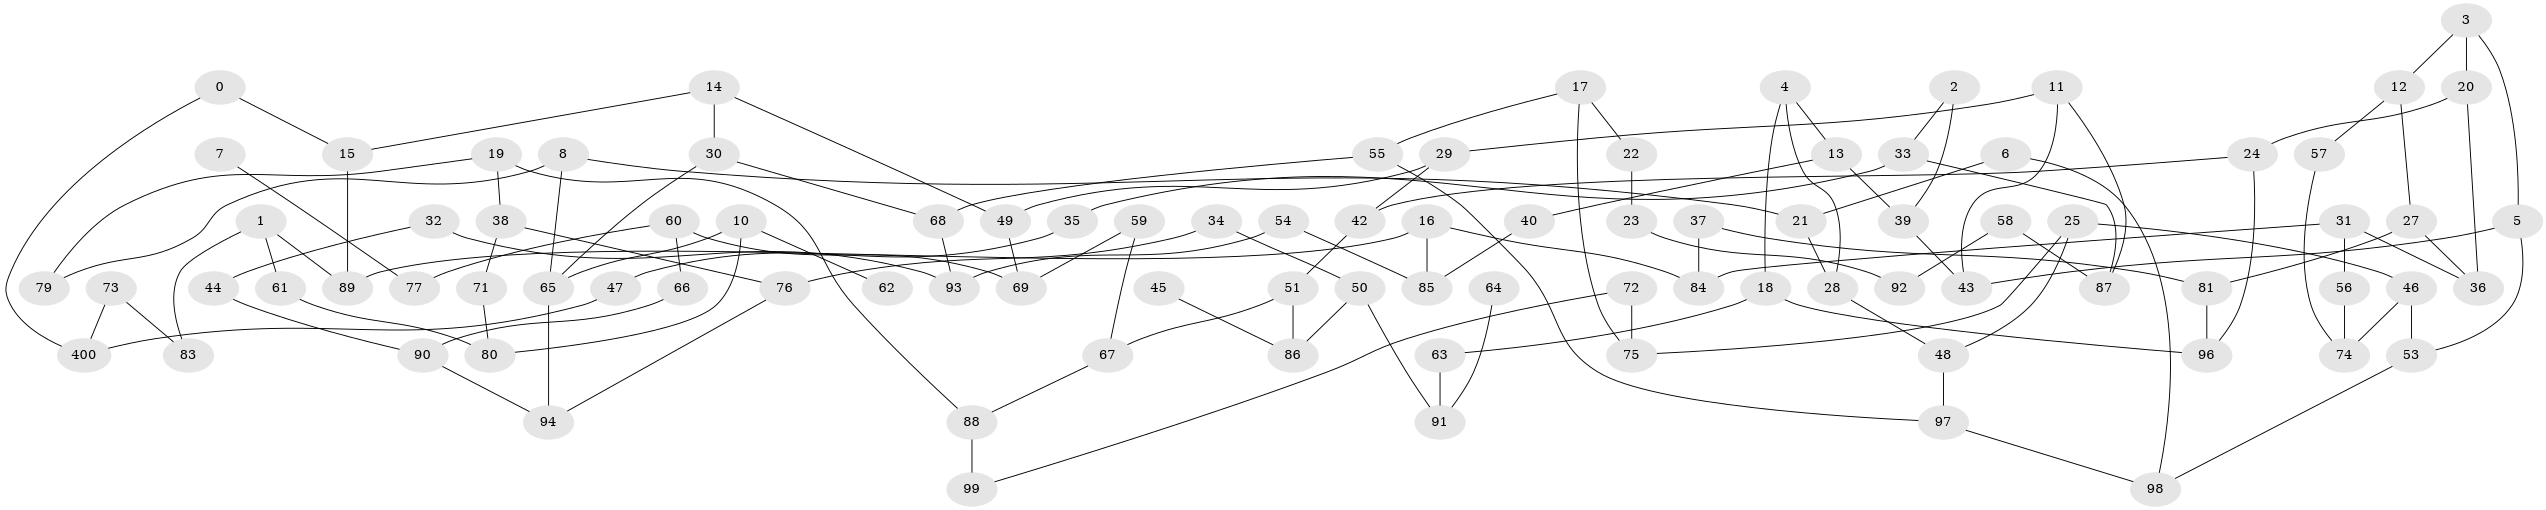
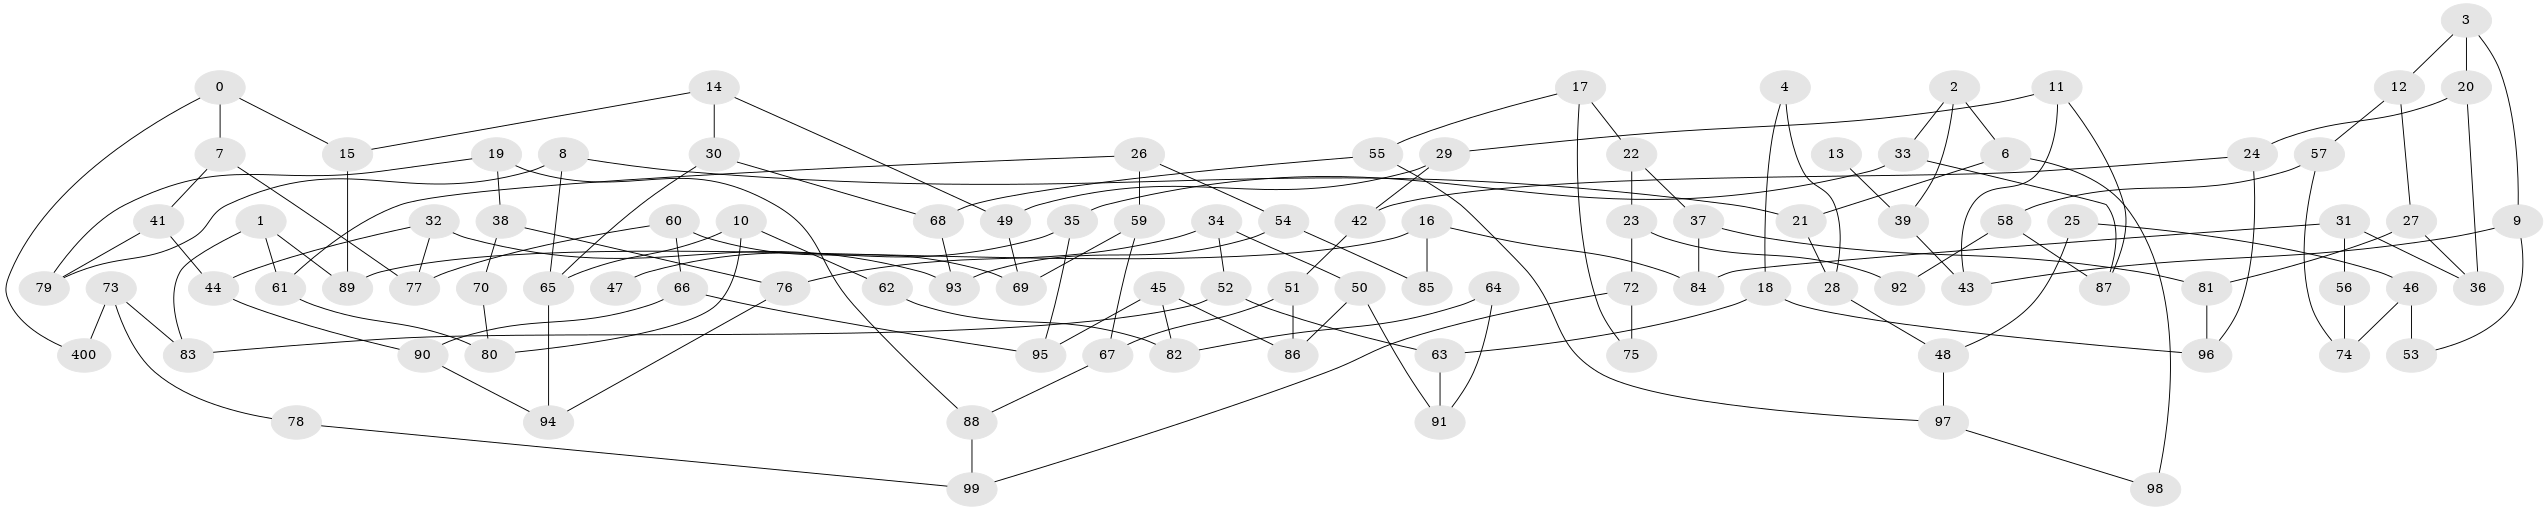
(1809, 118) -> none
none -> (220, 121)
none -> (1980, 121)
none -> (1139, 154)
none -> (1665, 188)
none -> (2163, 188)
none -> (159, 221)
(1529, 221) -> none
(2518, 221) -> (2518, 221)
none -> (424, 255)
none -> (1632, 255)
(482, 288) -> (482, 288)
none -> (1226, 288)
(353, 329) -> none
(1876, 335) -> none
none -> (1041, 355)
none -> (1175, 355)
none -> (296, 422)
(2284, 422) -> none
